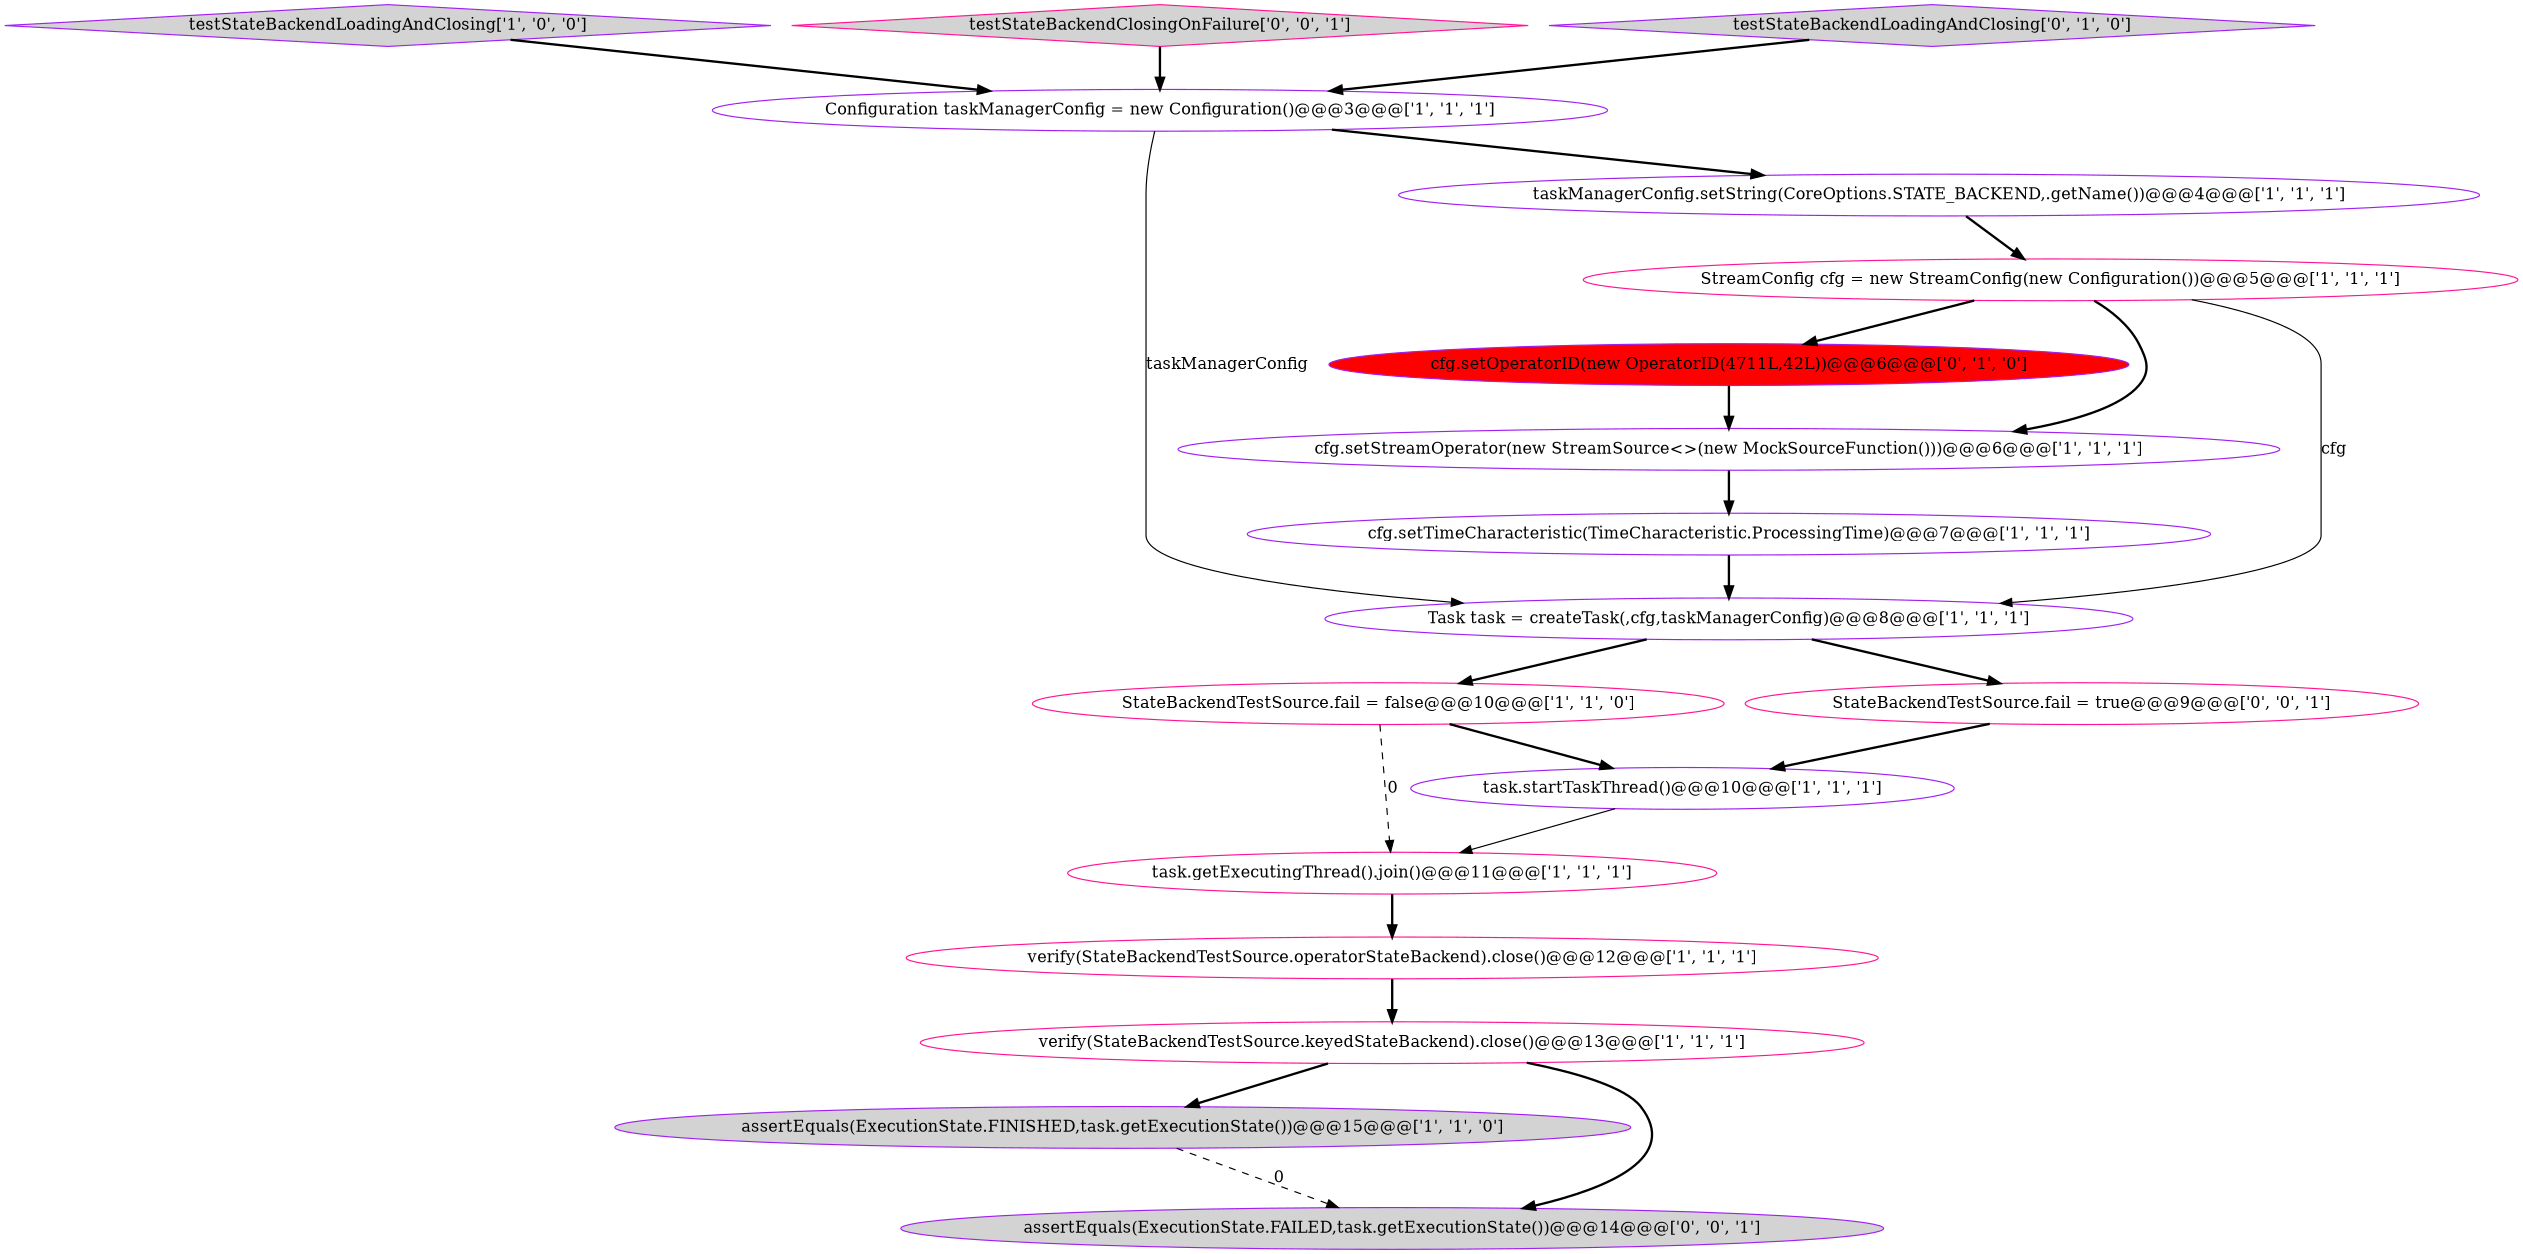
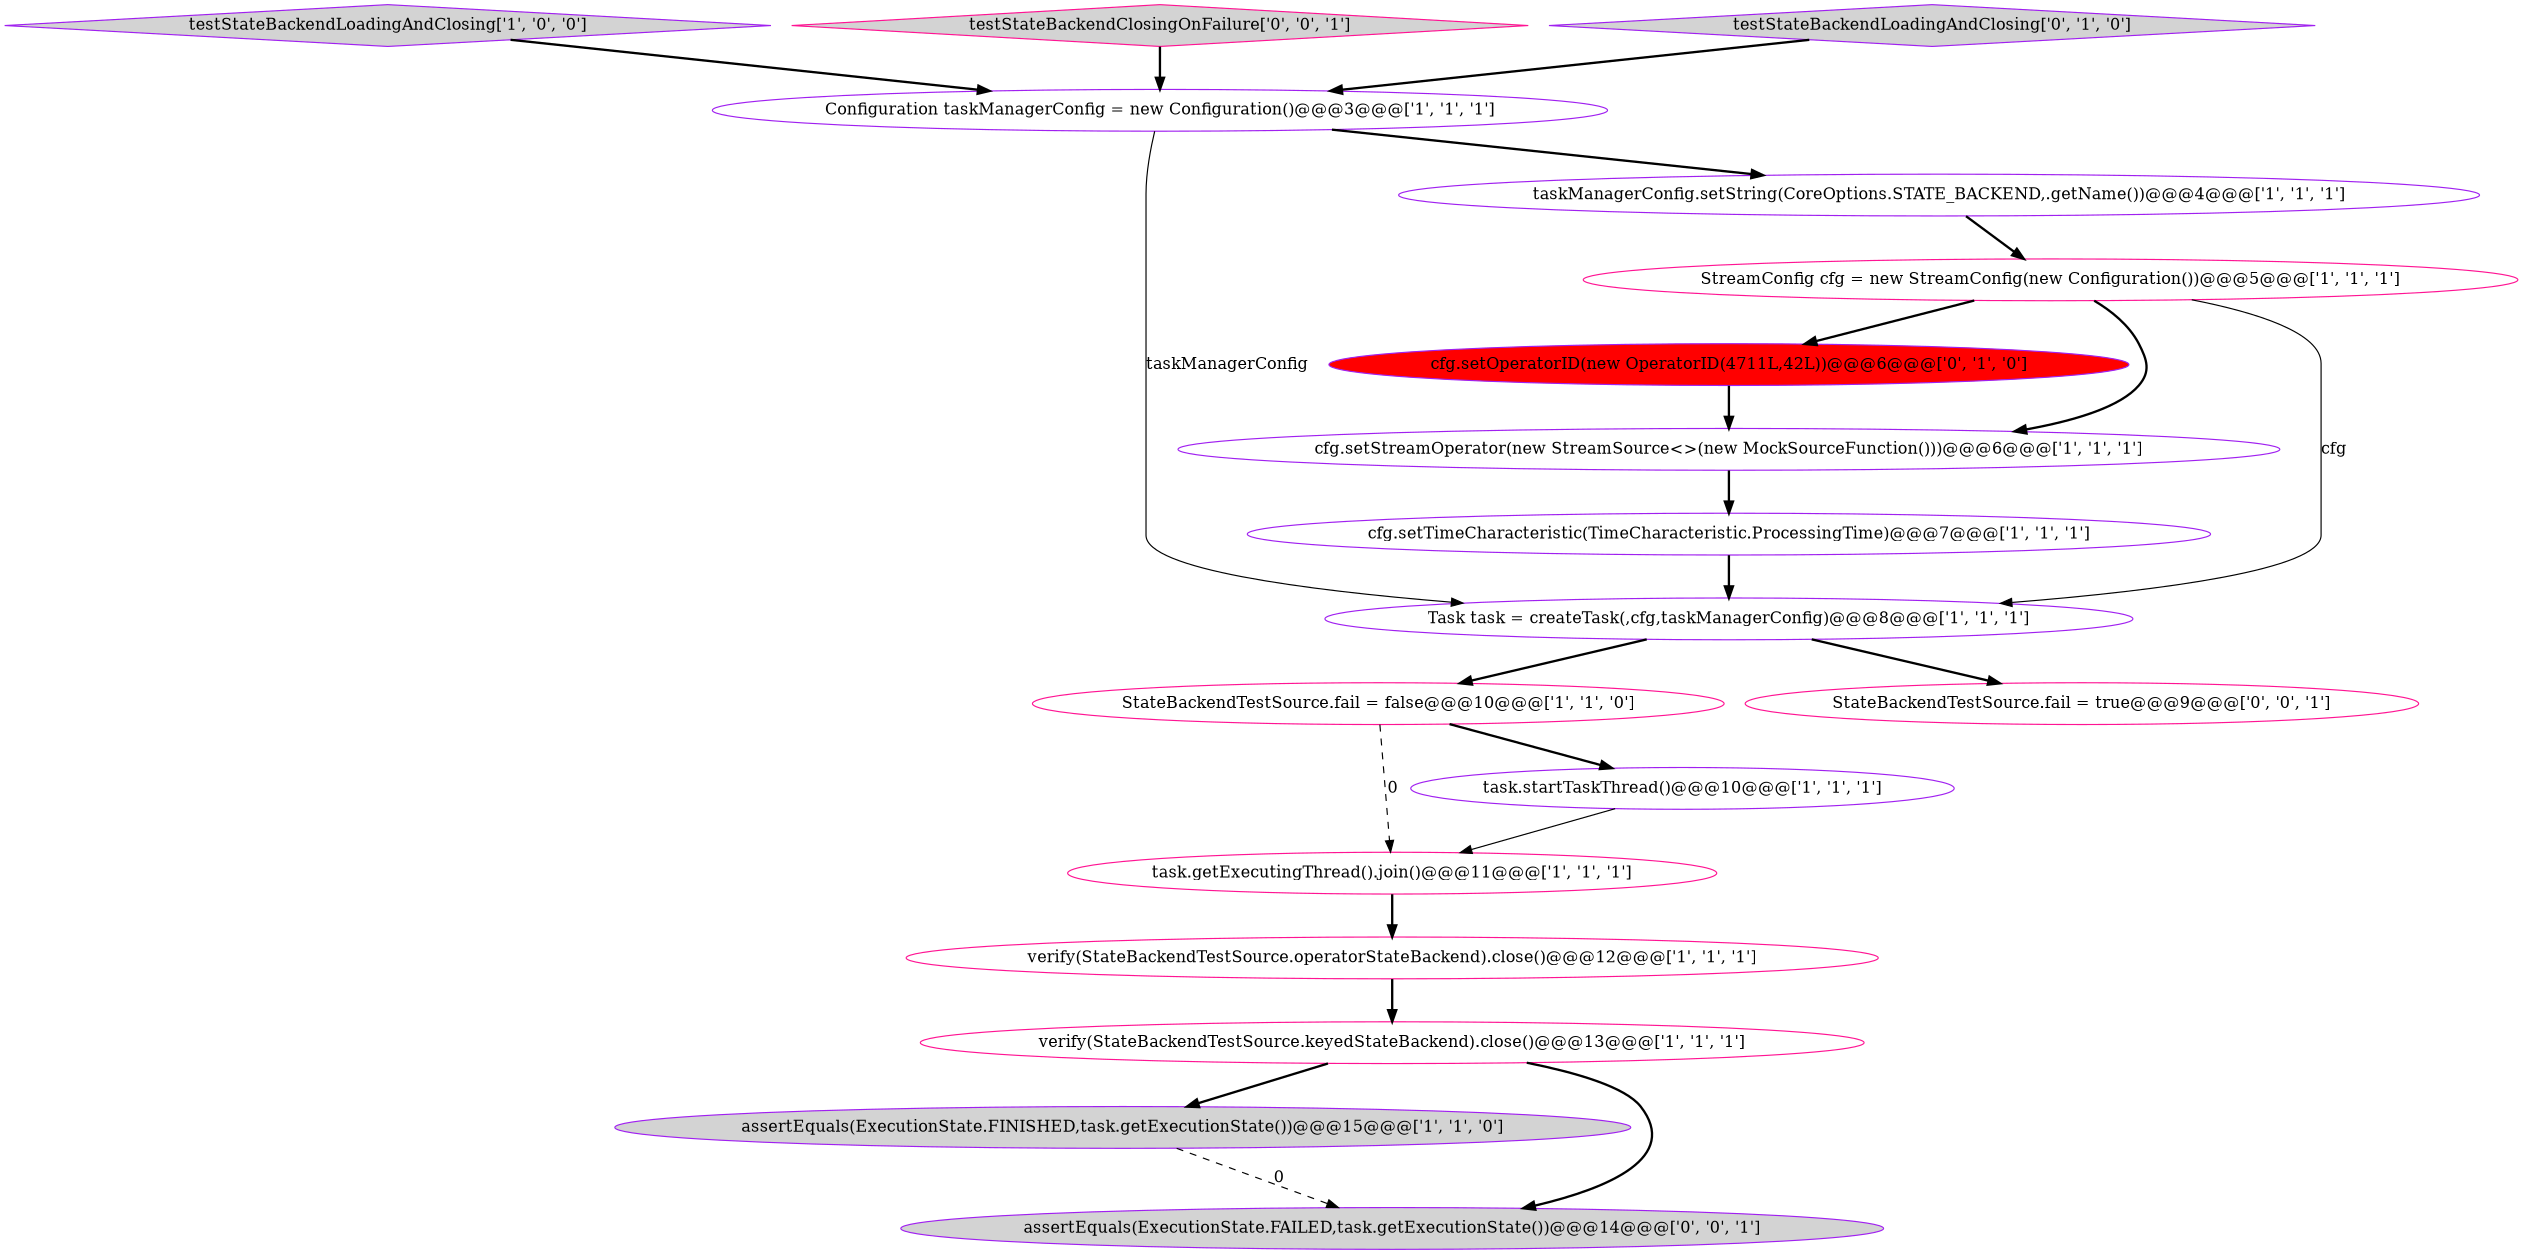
(1887, 745) -> none
